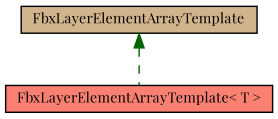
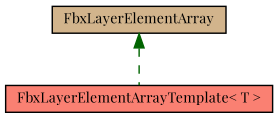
(139, 20) -> (139, 20)
